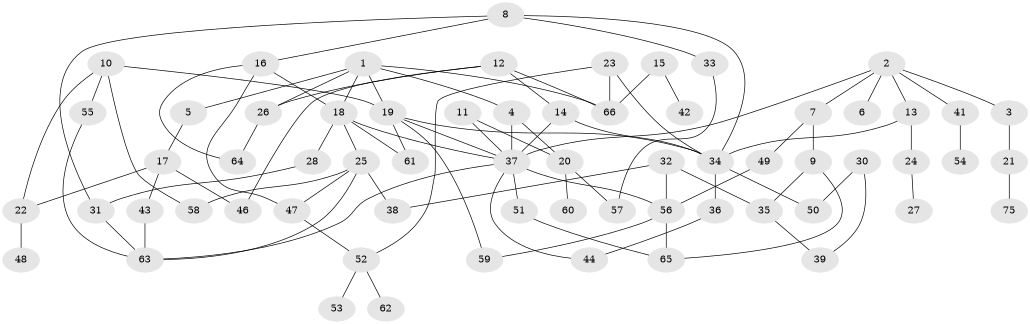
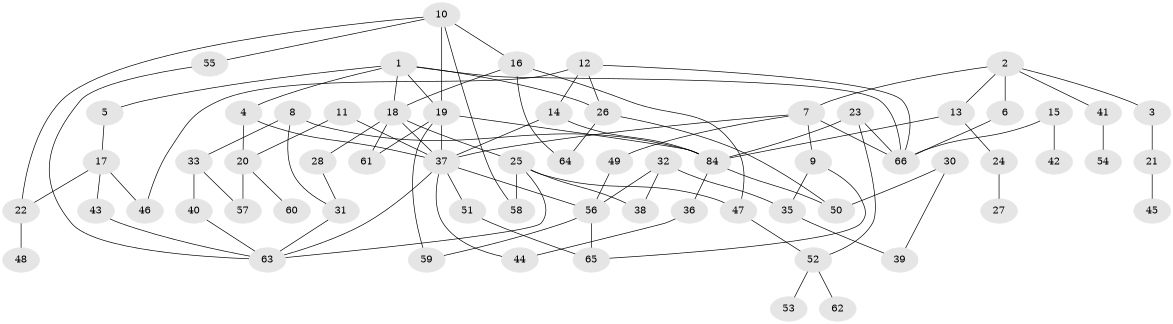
(383, 39) -> (479, 40)
(702, 127) -> (623, 131)
none -> (953, 137)
none -> (855, 138)
none -> (728, 146)
(715, 162) -> (713, 162)
none -> (194, 211)
(1009, 211) -> (1152, 211)
